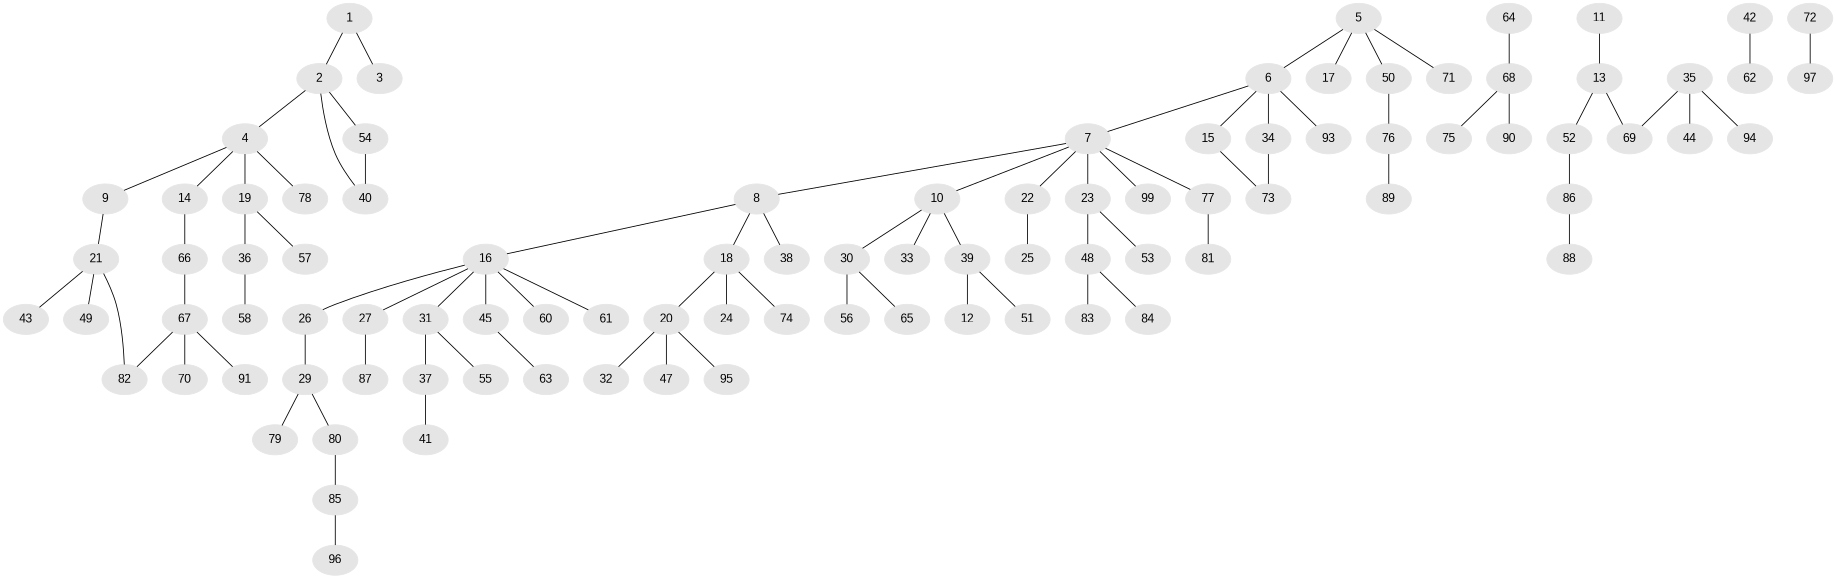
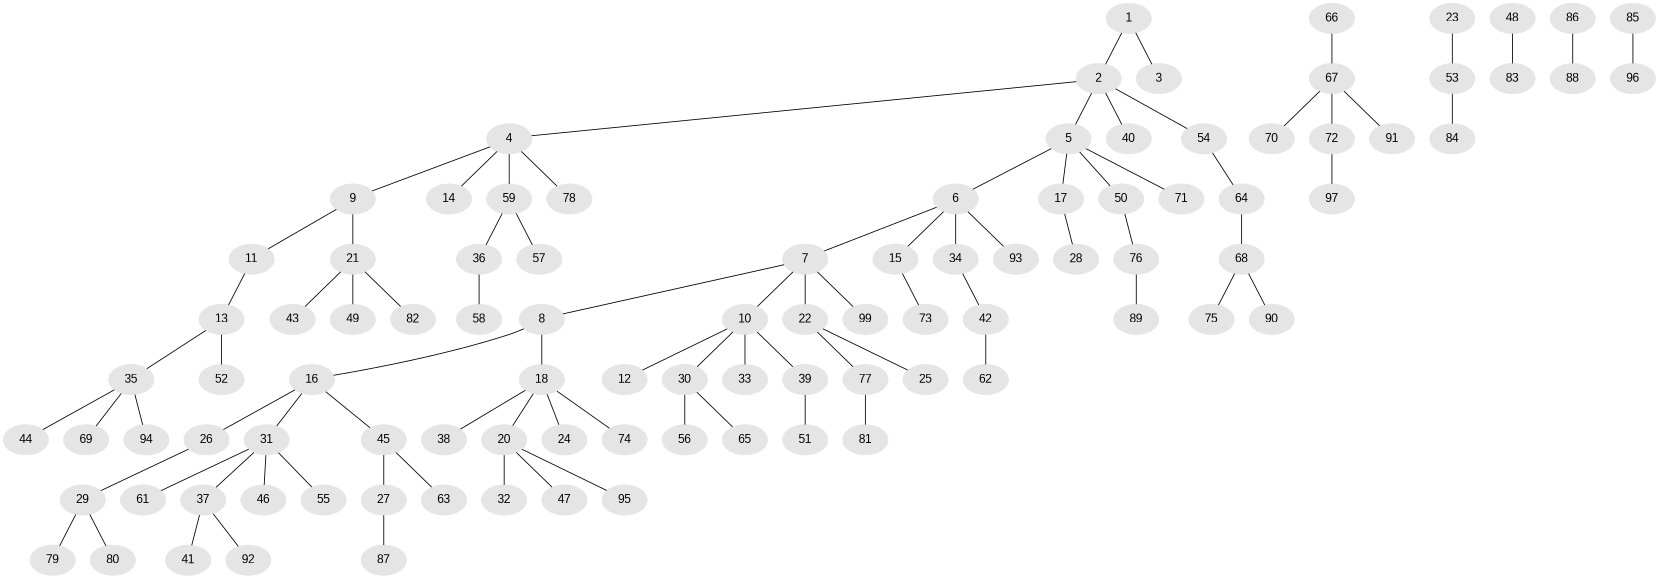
none -> (1084, 109)
(1615, 109) -> (176, 350)
(365, 169) -> (1223, 169)
(1088, 169) -> none
(1148, 169) -> (835, 349)
(1268, 169) -> (971, 289)
(1569, 169) -> none
(245, 199) -> (509, 199)
(185, 229) -> none
none -> (302, 229)
(772, 229) -> (493, 410)
(1088, 229) -> none
none -> (1076, 259)
(426, 289) -> (384, 470)
(546, 289) -> (205, 470)
(967, 289) -> (685, 349)
(1118, 289) -> (1452, 109)
(546, 319) -> none
(155, 349) -> (1332, 109)
(335, 470) -> none
none -> (263, 500)
none -> (248, 560)
